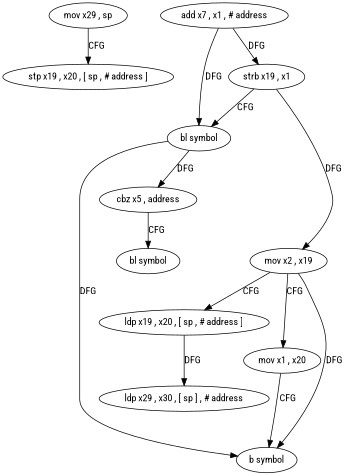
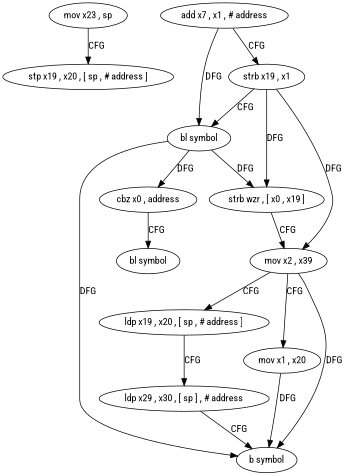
(88, 16) -> (88, 16)
(257, 46) -> (257, 46)
(148, 200) -> (148, 200)
none -> (267, 200)
(289, 261) -> (289, 261)
(193, 361) -> (193, 361)
(288, 399) -> (288, 399)
none -> (223, 428)
